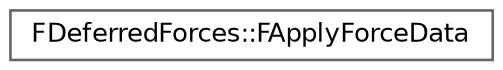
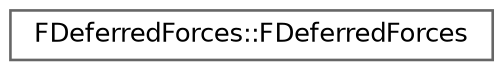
(252, 35) -> (252, 35)
